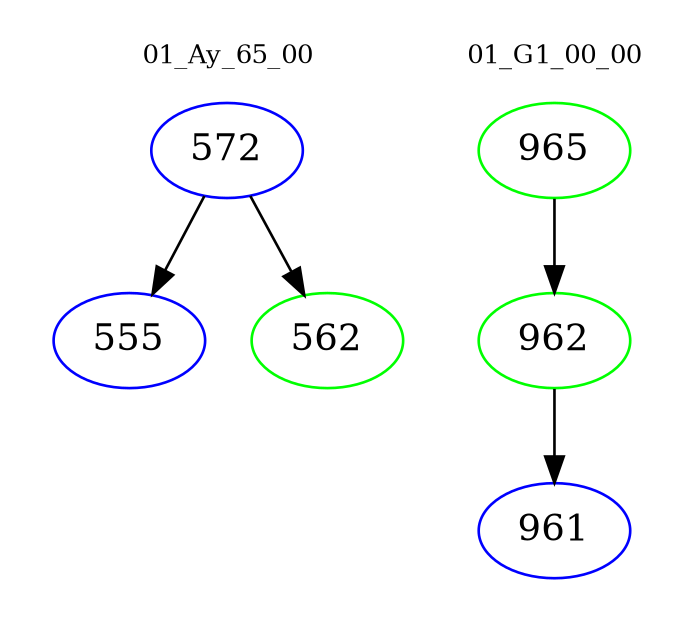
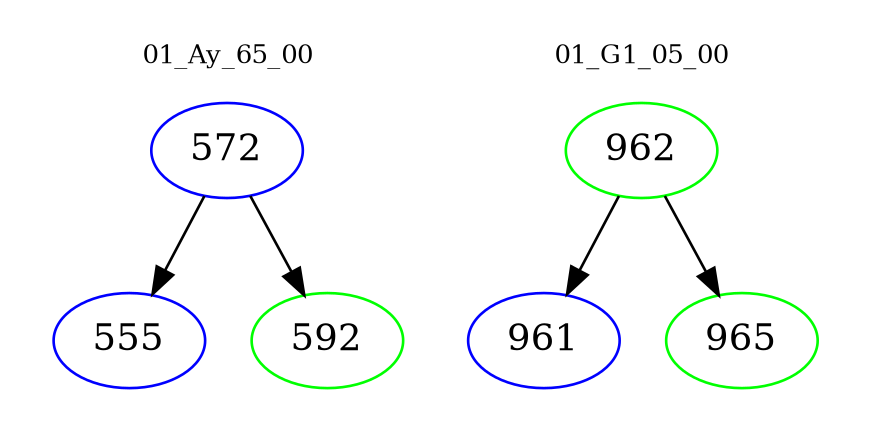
(556, 57) -> (643, 57)
(554, 233) -> (685, 234)
(327, 341) -> (327, 341)
